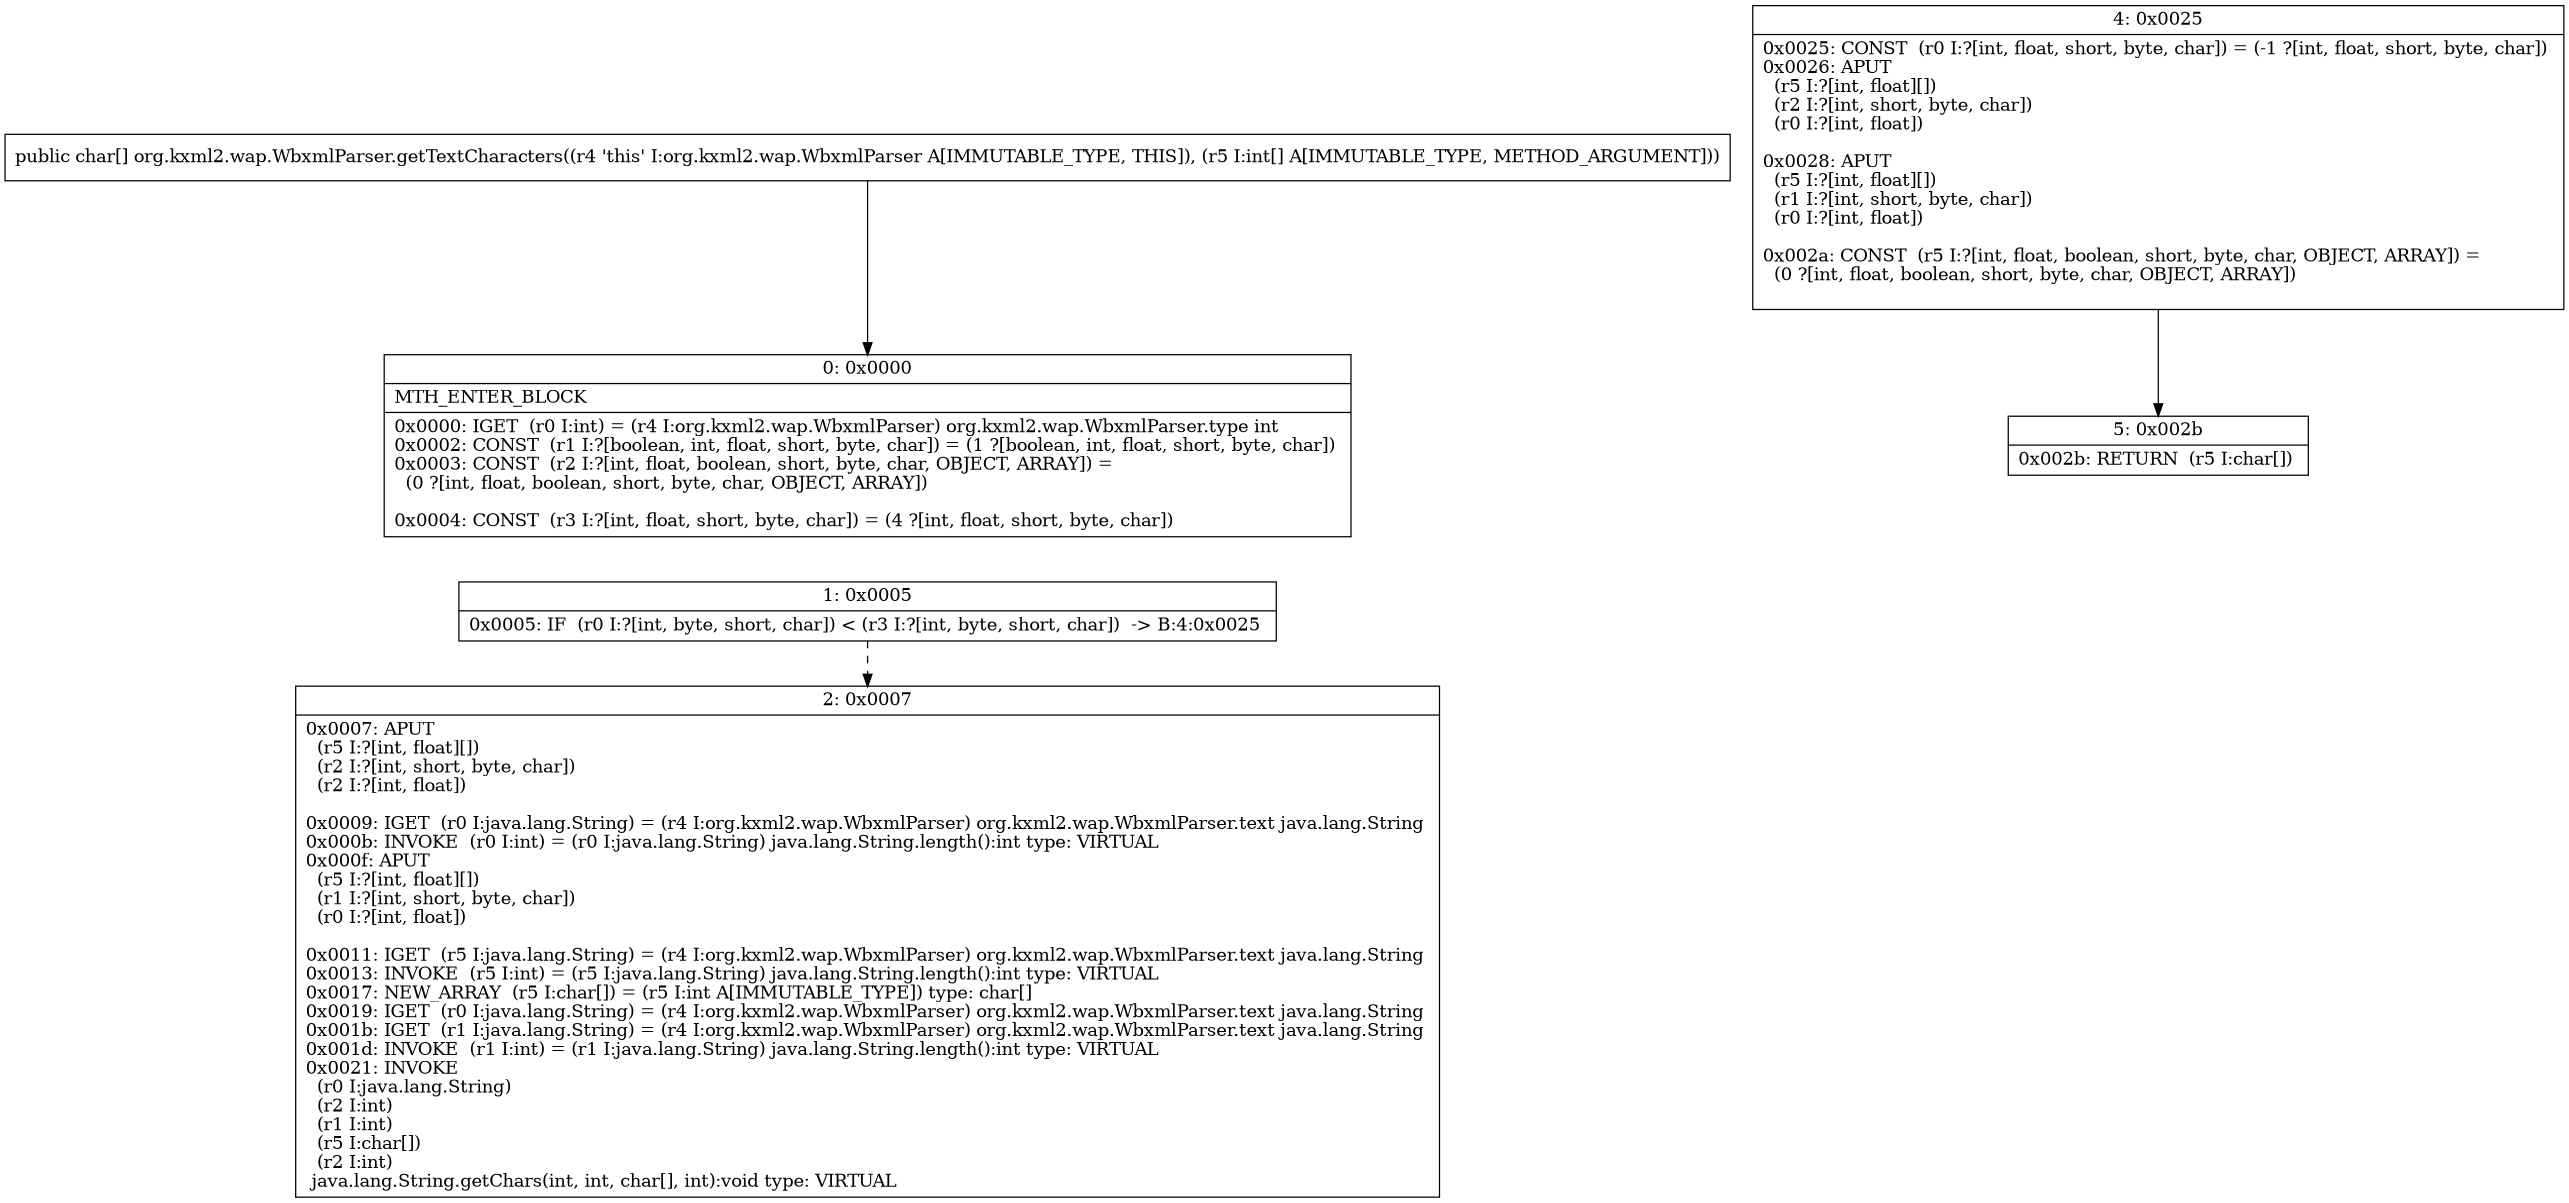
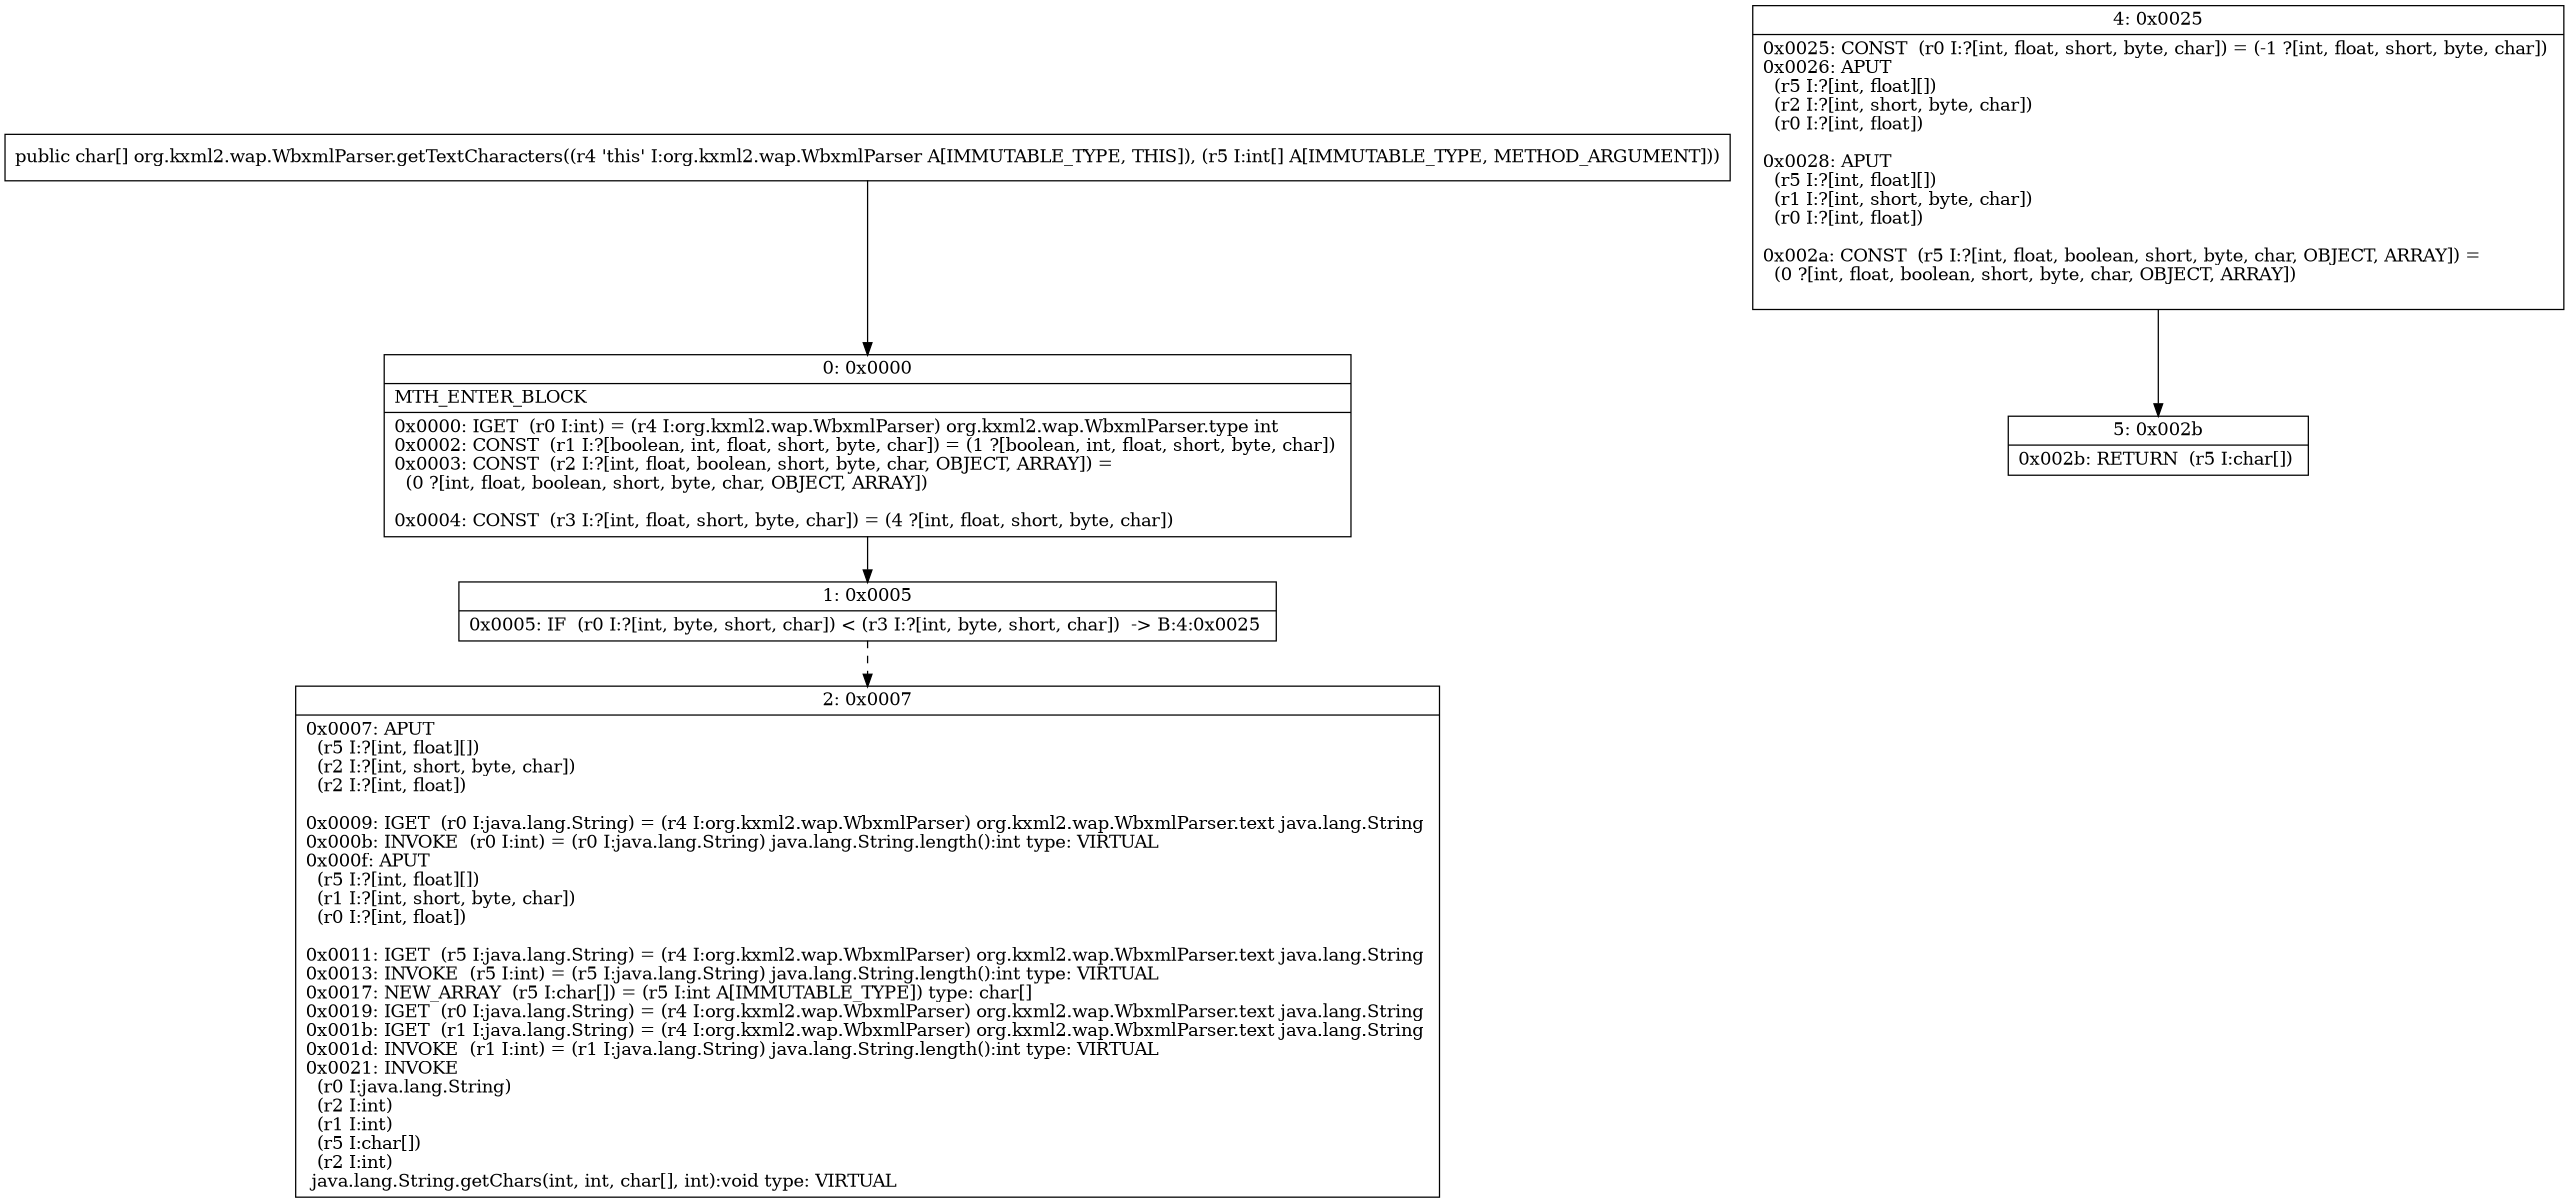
none -> (868, 553)
